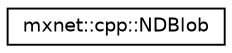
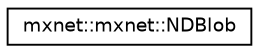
(116, 27) -> (129, 27)
